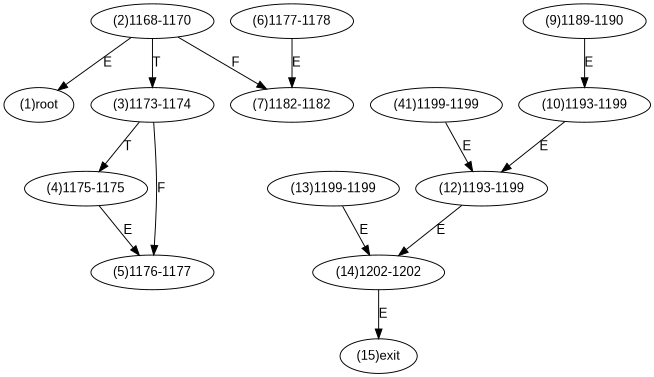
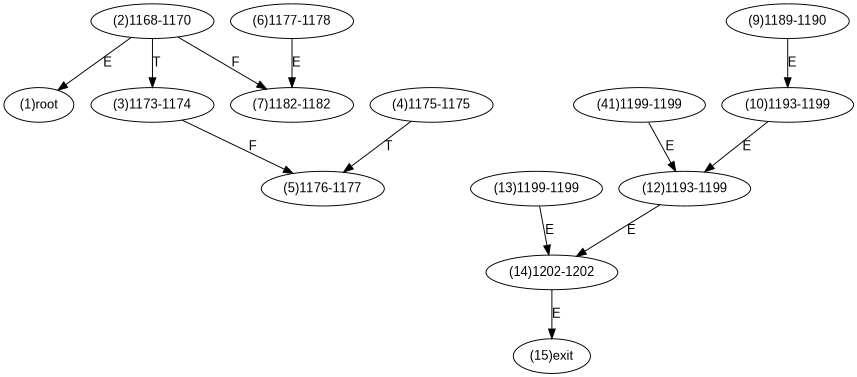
(122, 143) -> none
(128, 231) -> (389, 147)
